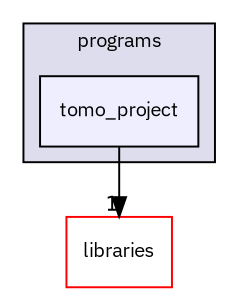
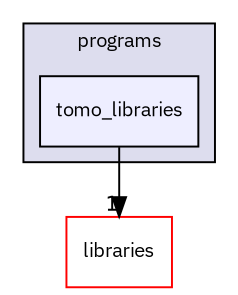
(119, 111) -> (119, 111)
